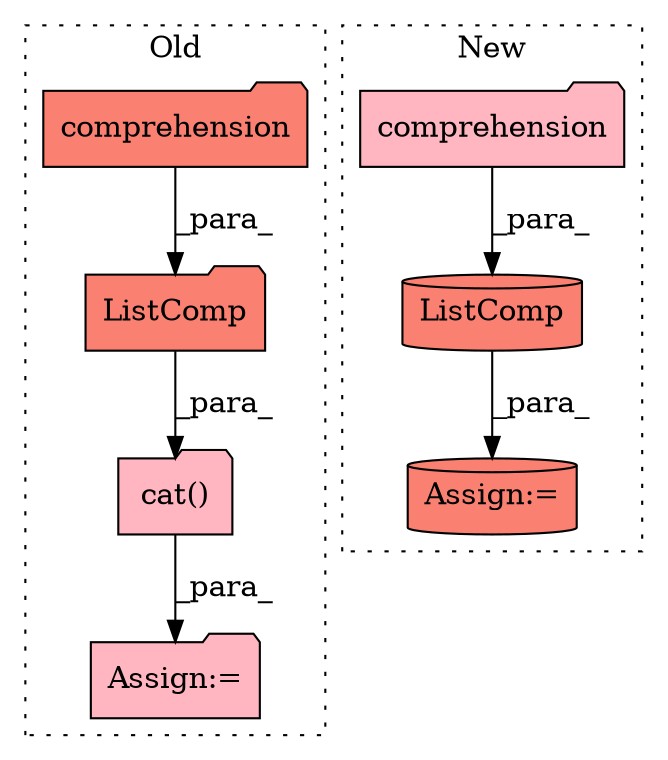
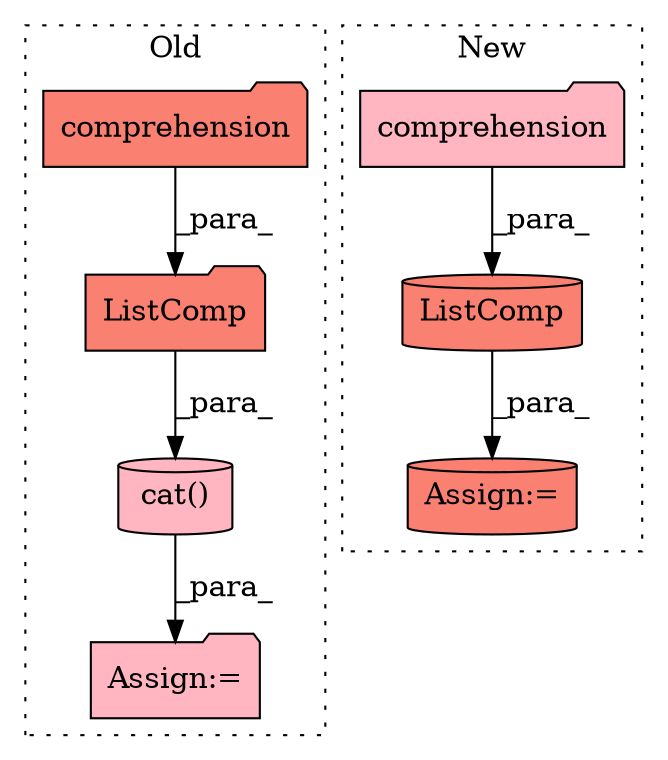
(175, 496) -> (175, 496)
